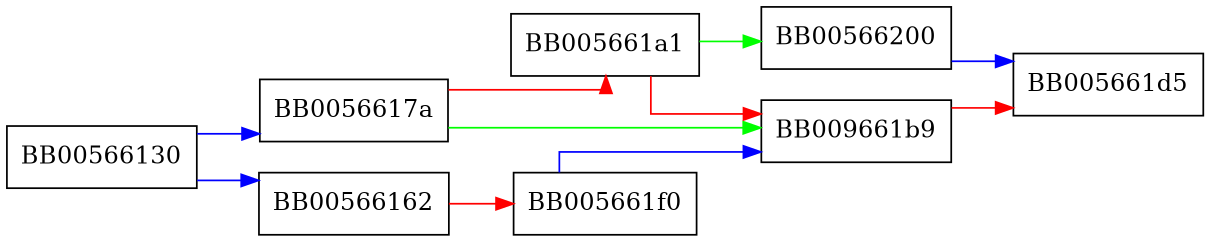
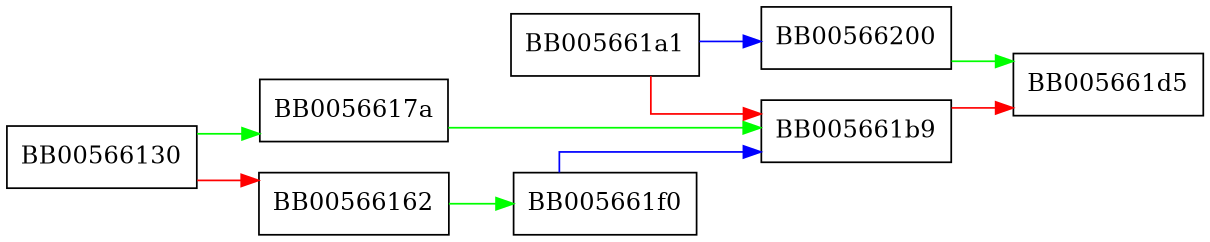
(721, 41) -> (721, 41)
(974, 61) -> (974, 61)
(528, 90) -> none
(856, 131) -> (856, 131)
(220, 134) -> (220, 134)
(219, 180) -> (219, 180)
(472, 204) -> (472, 204)
